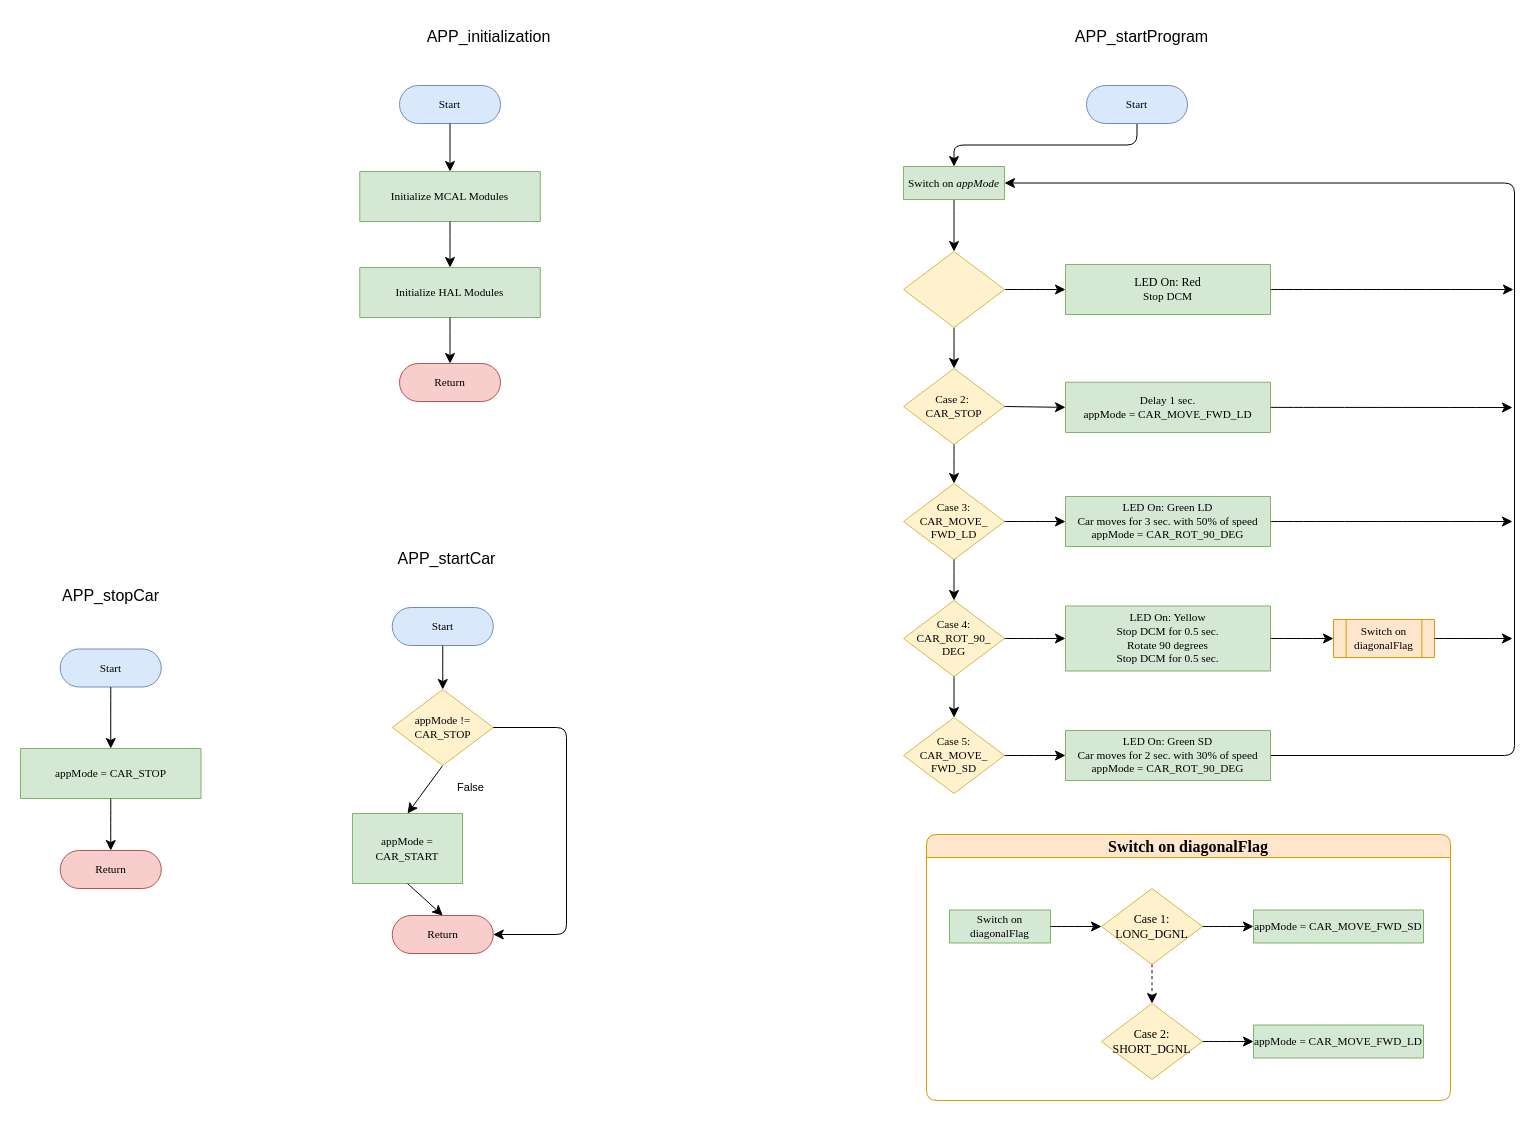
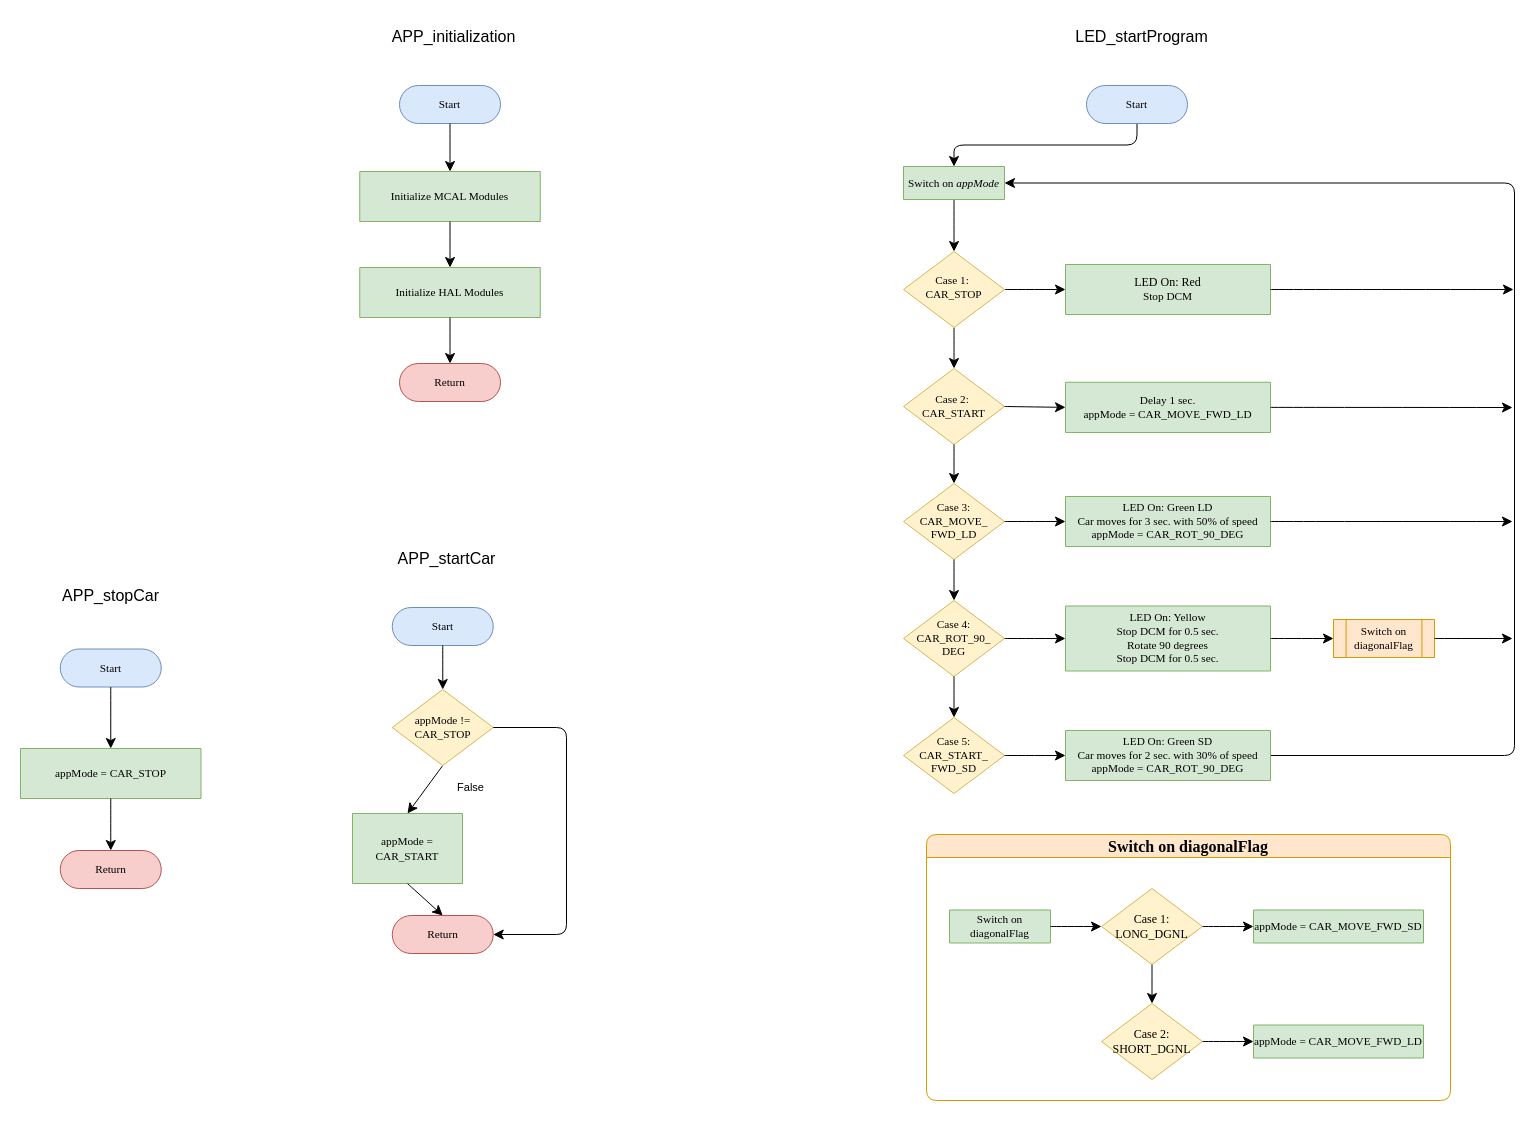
(489, 36) -> (454, 36)
(1142, 37) -> (1142, 37)
none -> (954, 288)
(954, 407) -> (954, 407)
(954, 756) -> (954, 756)
(1152, 980) -> (1152, 980)
